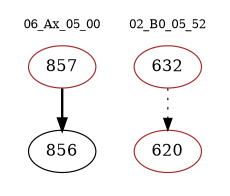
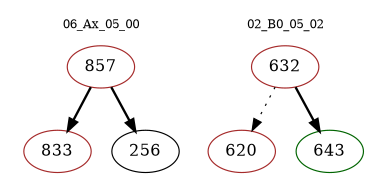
(168, 25) -> (286, 25)
none -> (58, 151)
(62, 151) -> (146, 151)
none -> (330, 151)
